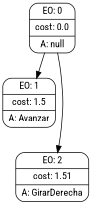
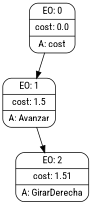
(52, 44) -> (52, 44)
(63, 99) -> (40, 137)
